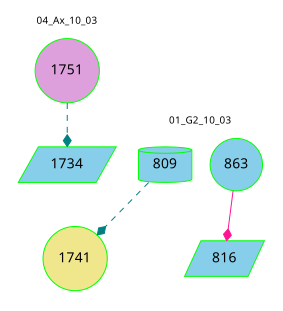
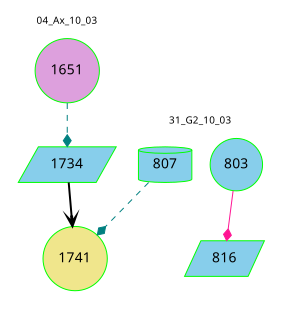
(67, 71) -> (67, 71)
(201, 121) -> (201, 121)
(165, 165) -> (165, 165)
(236, 165) -> (236, 165)
none -> (70, 199)
